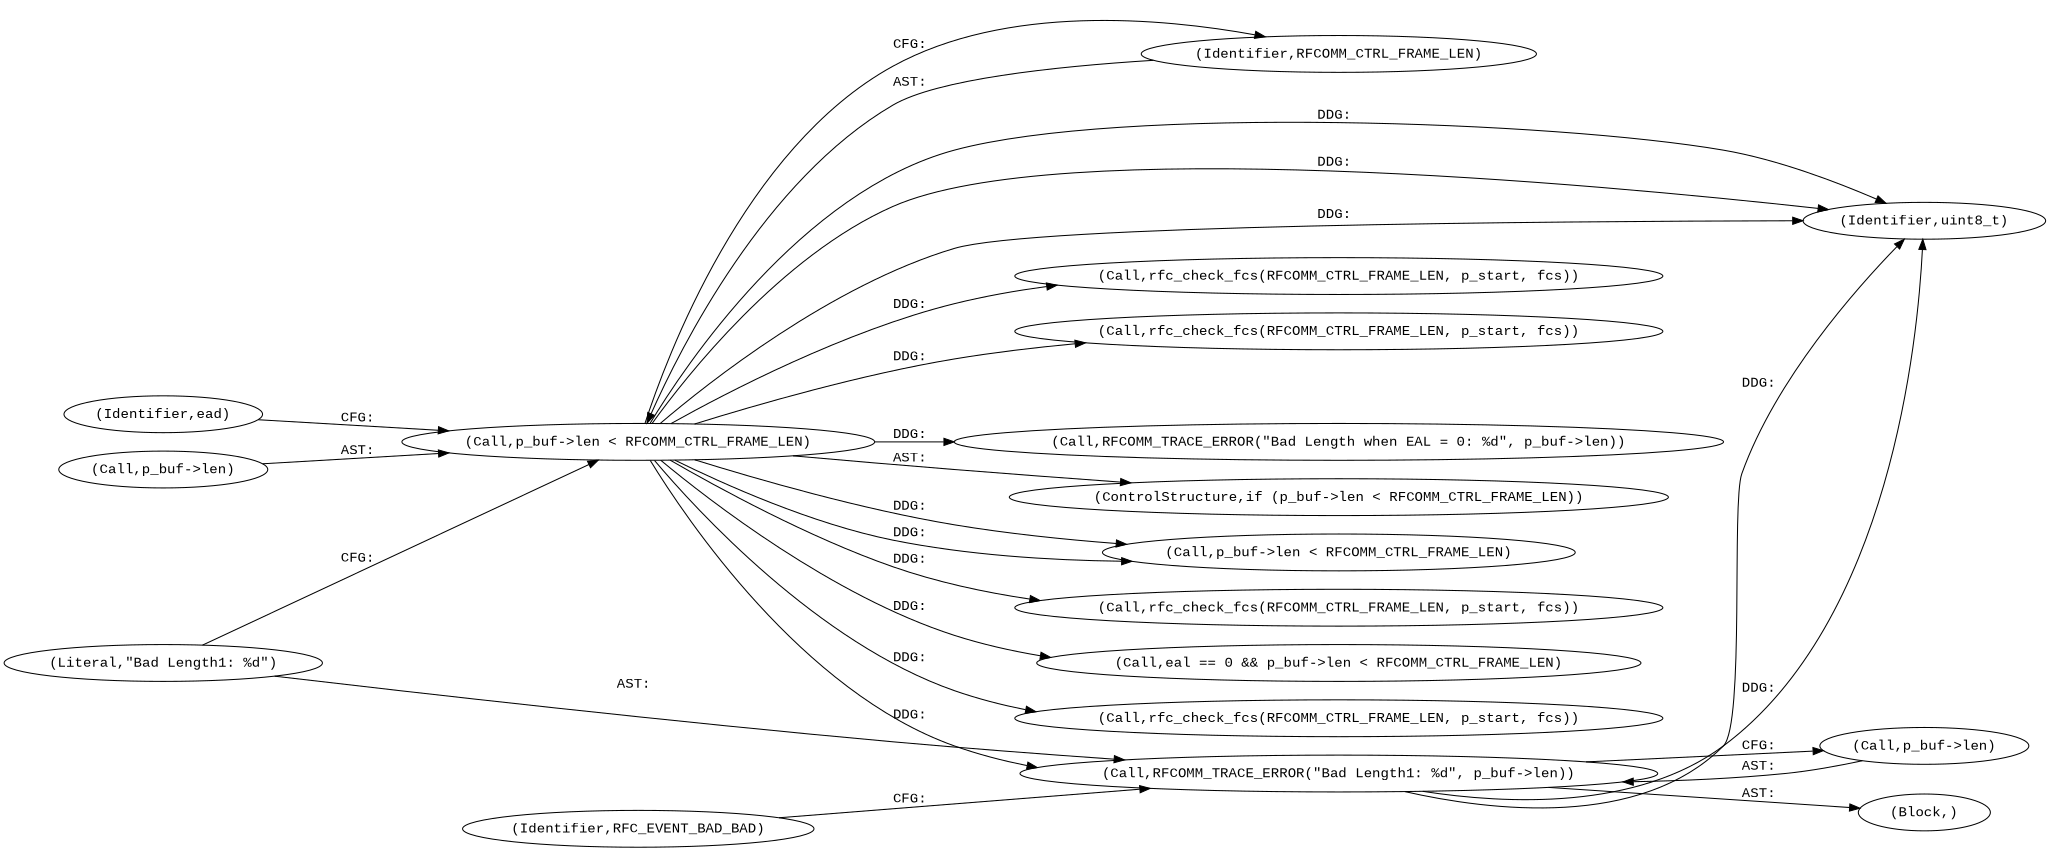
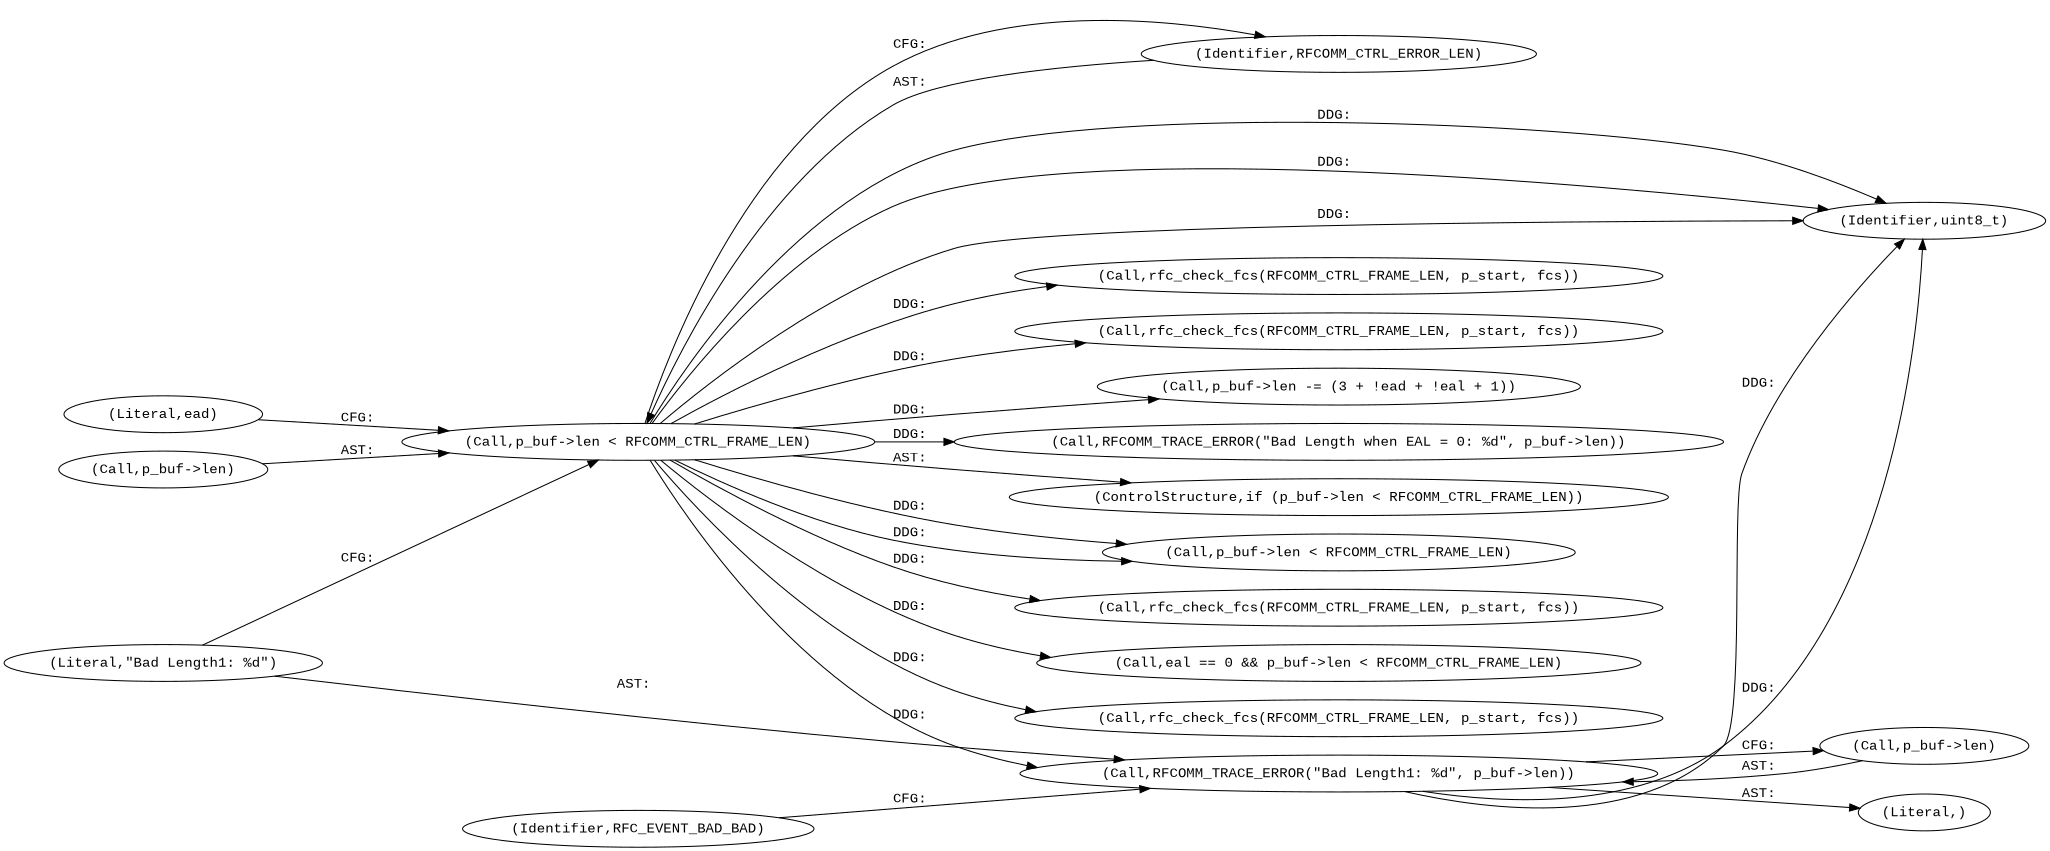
(1339, 54) -> (1339, 54)
none -> (1339, 387)
(163, 414) -> (163, 414)
(1924, 812) -> (1924, 812)
